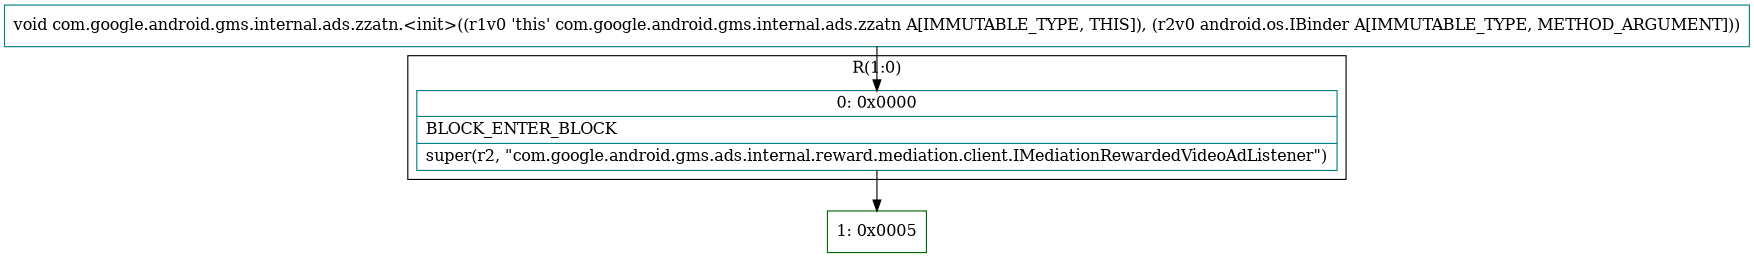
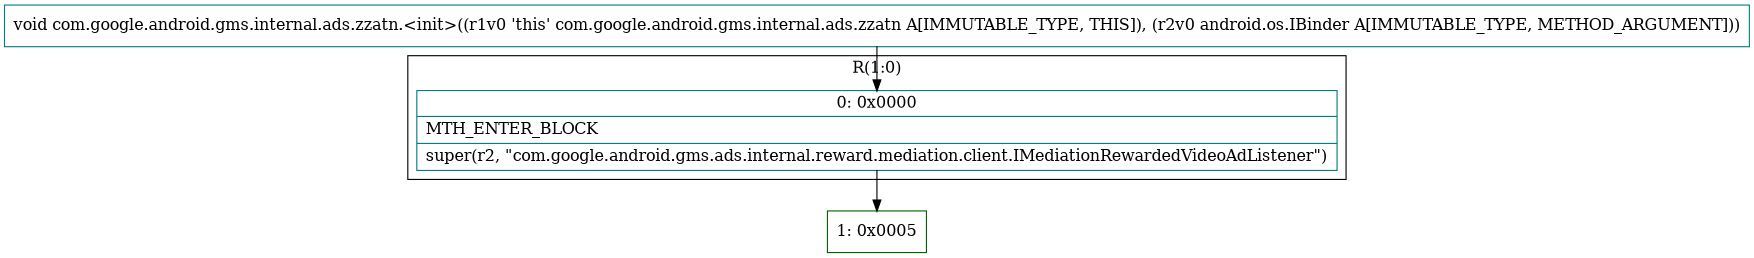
(521, 129) -> (512, 129)
